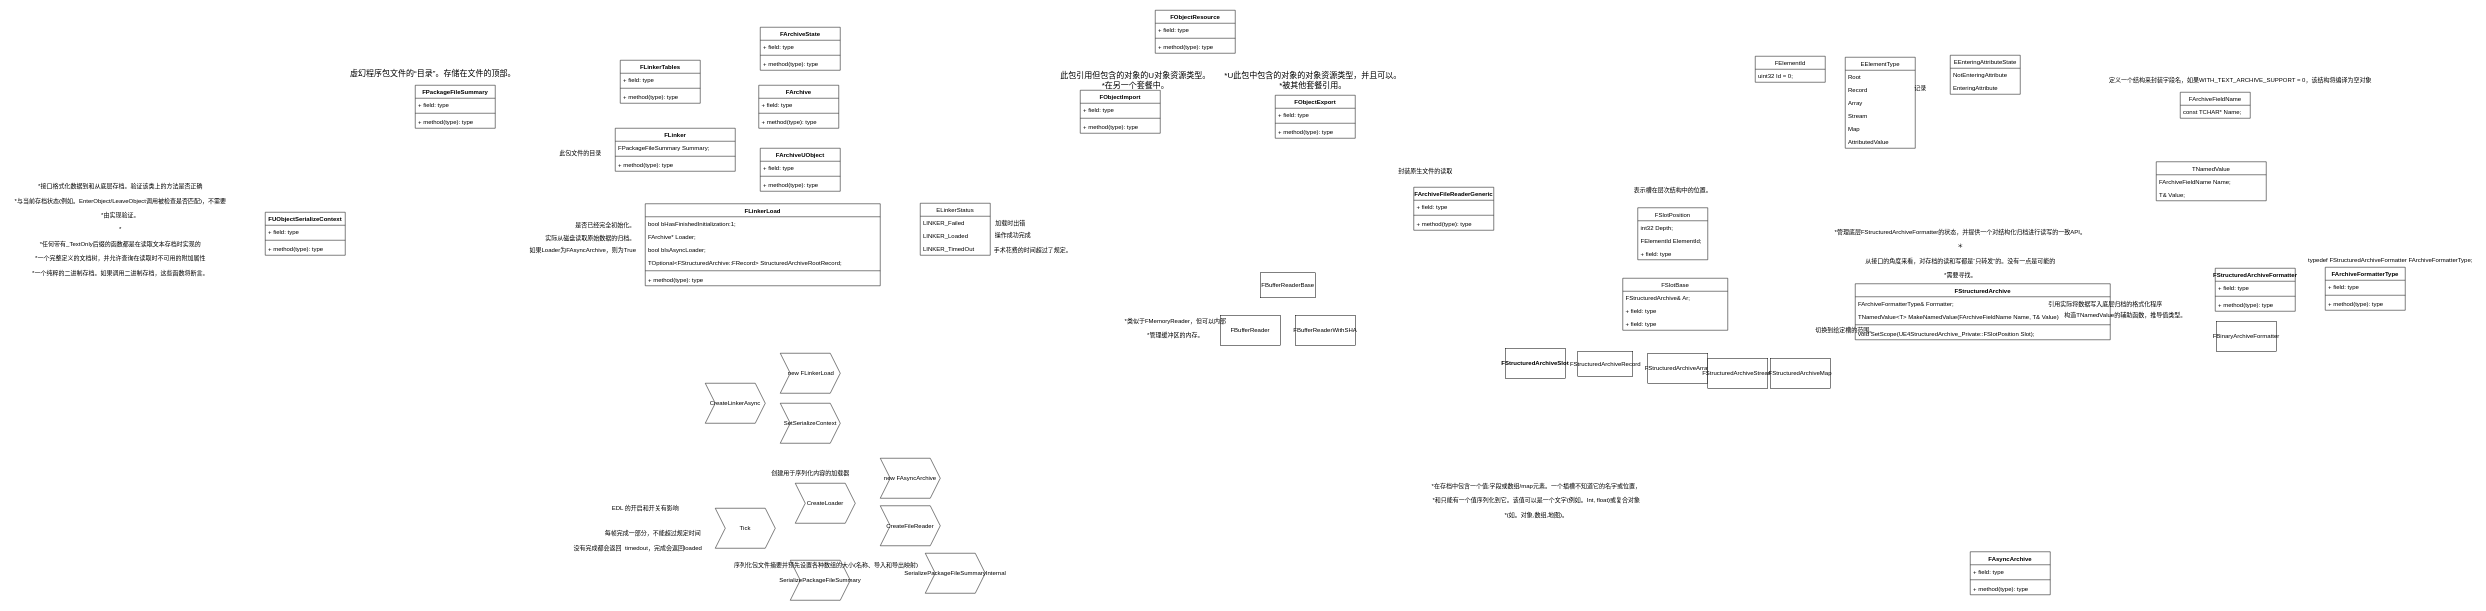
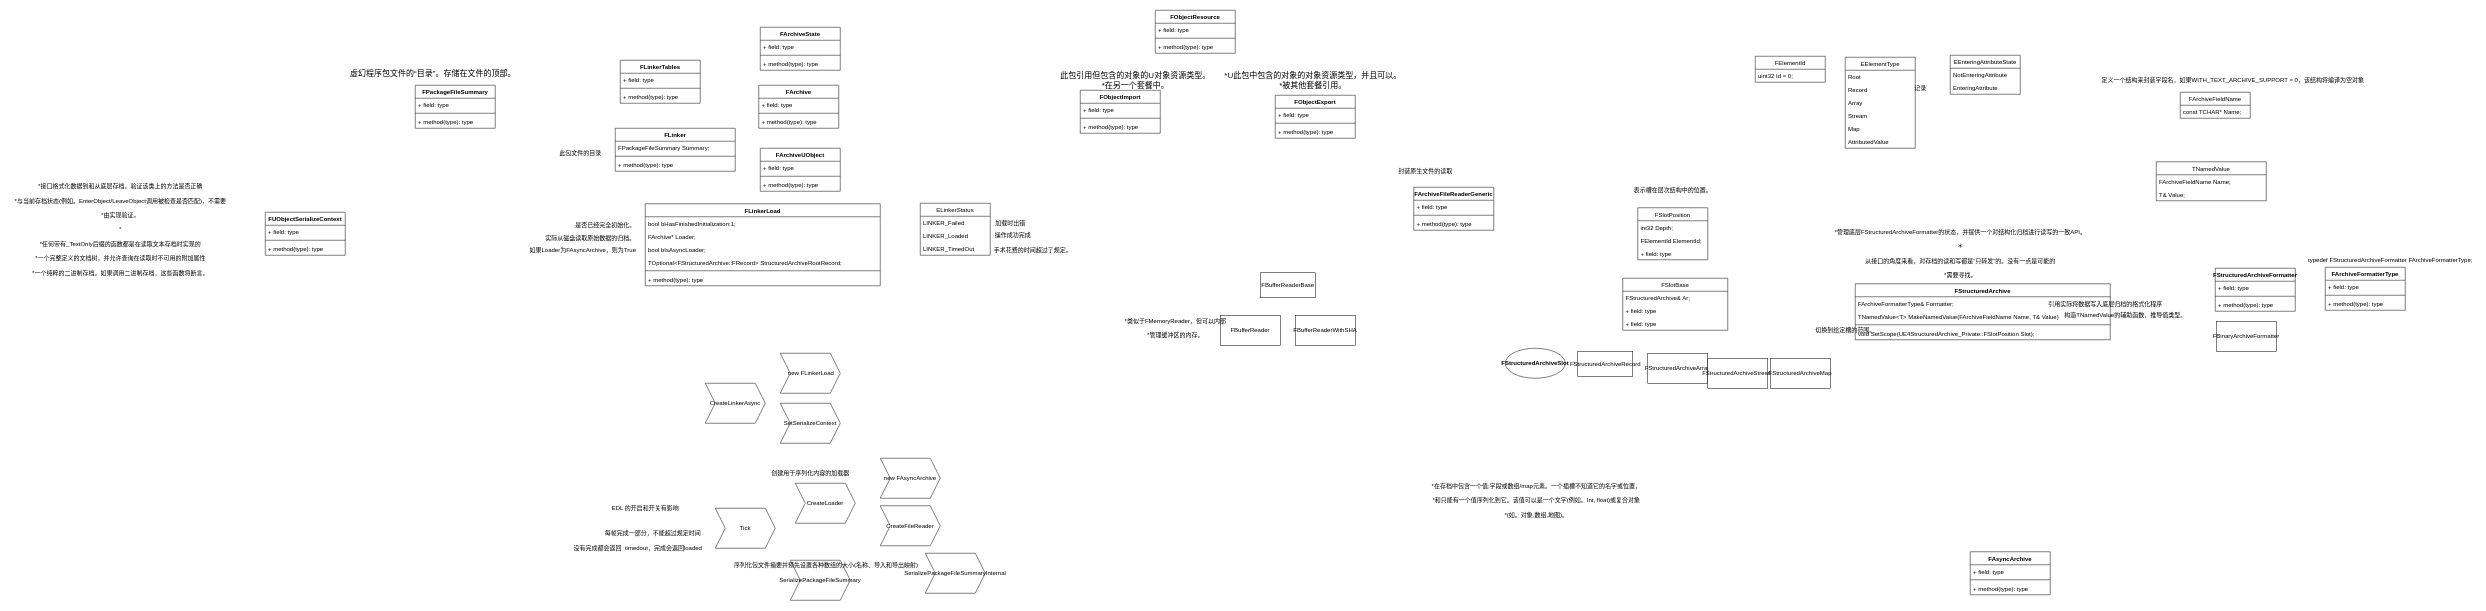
(2240, 80) -> (2233, 80)
(1535, 363) -> (1535, 363)
